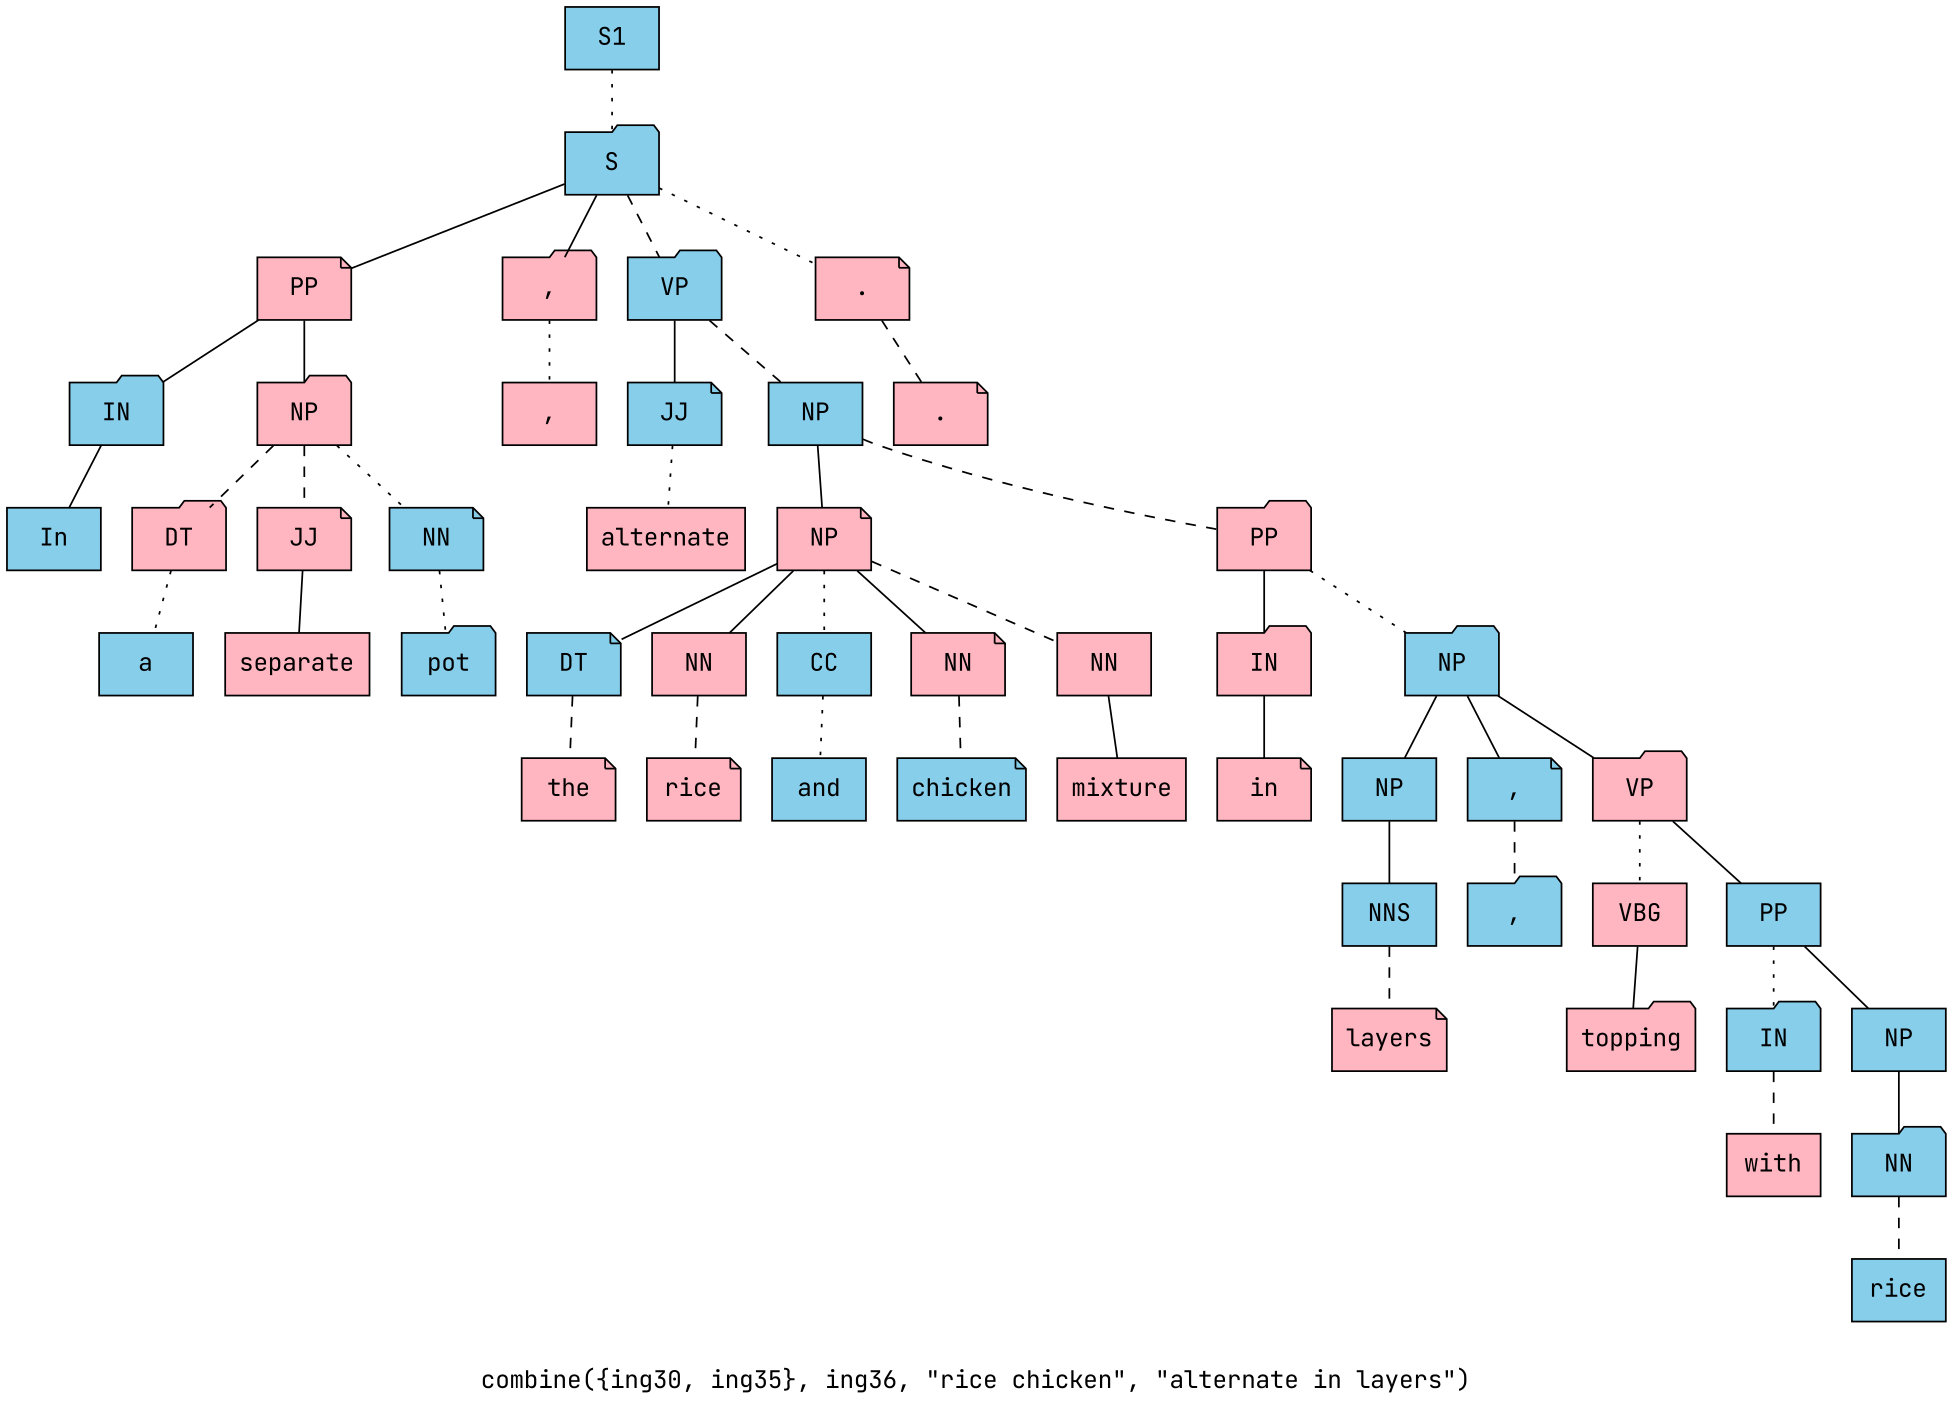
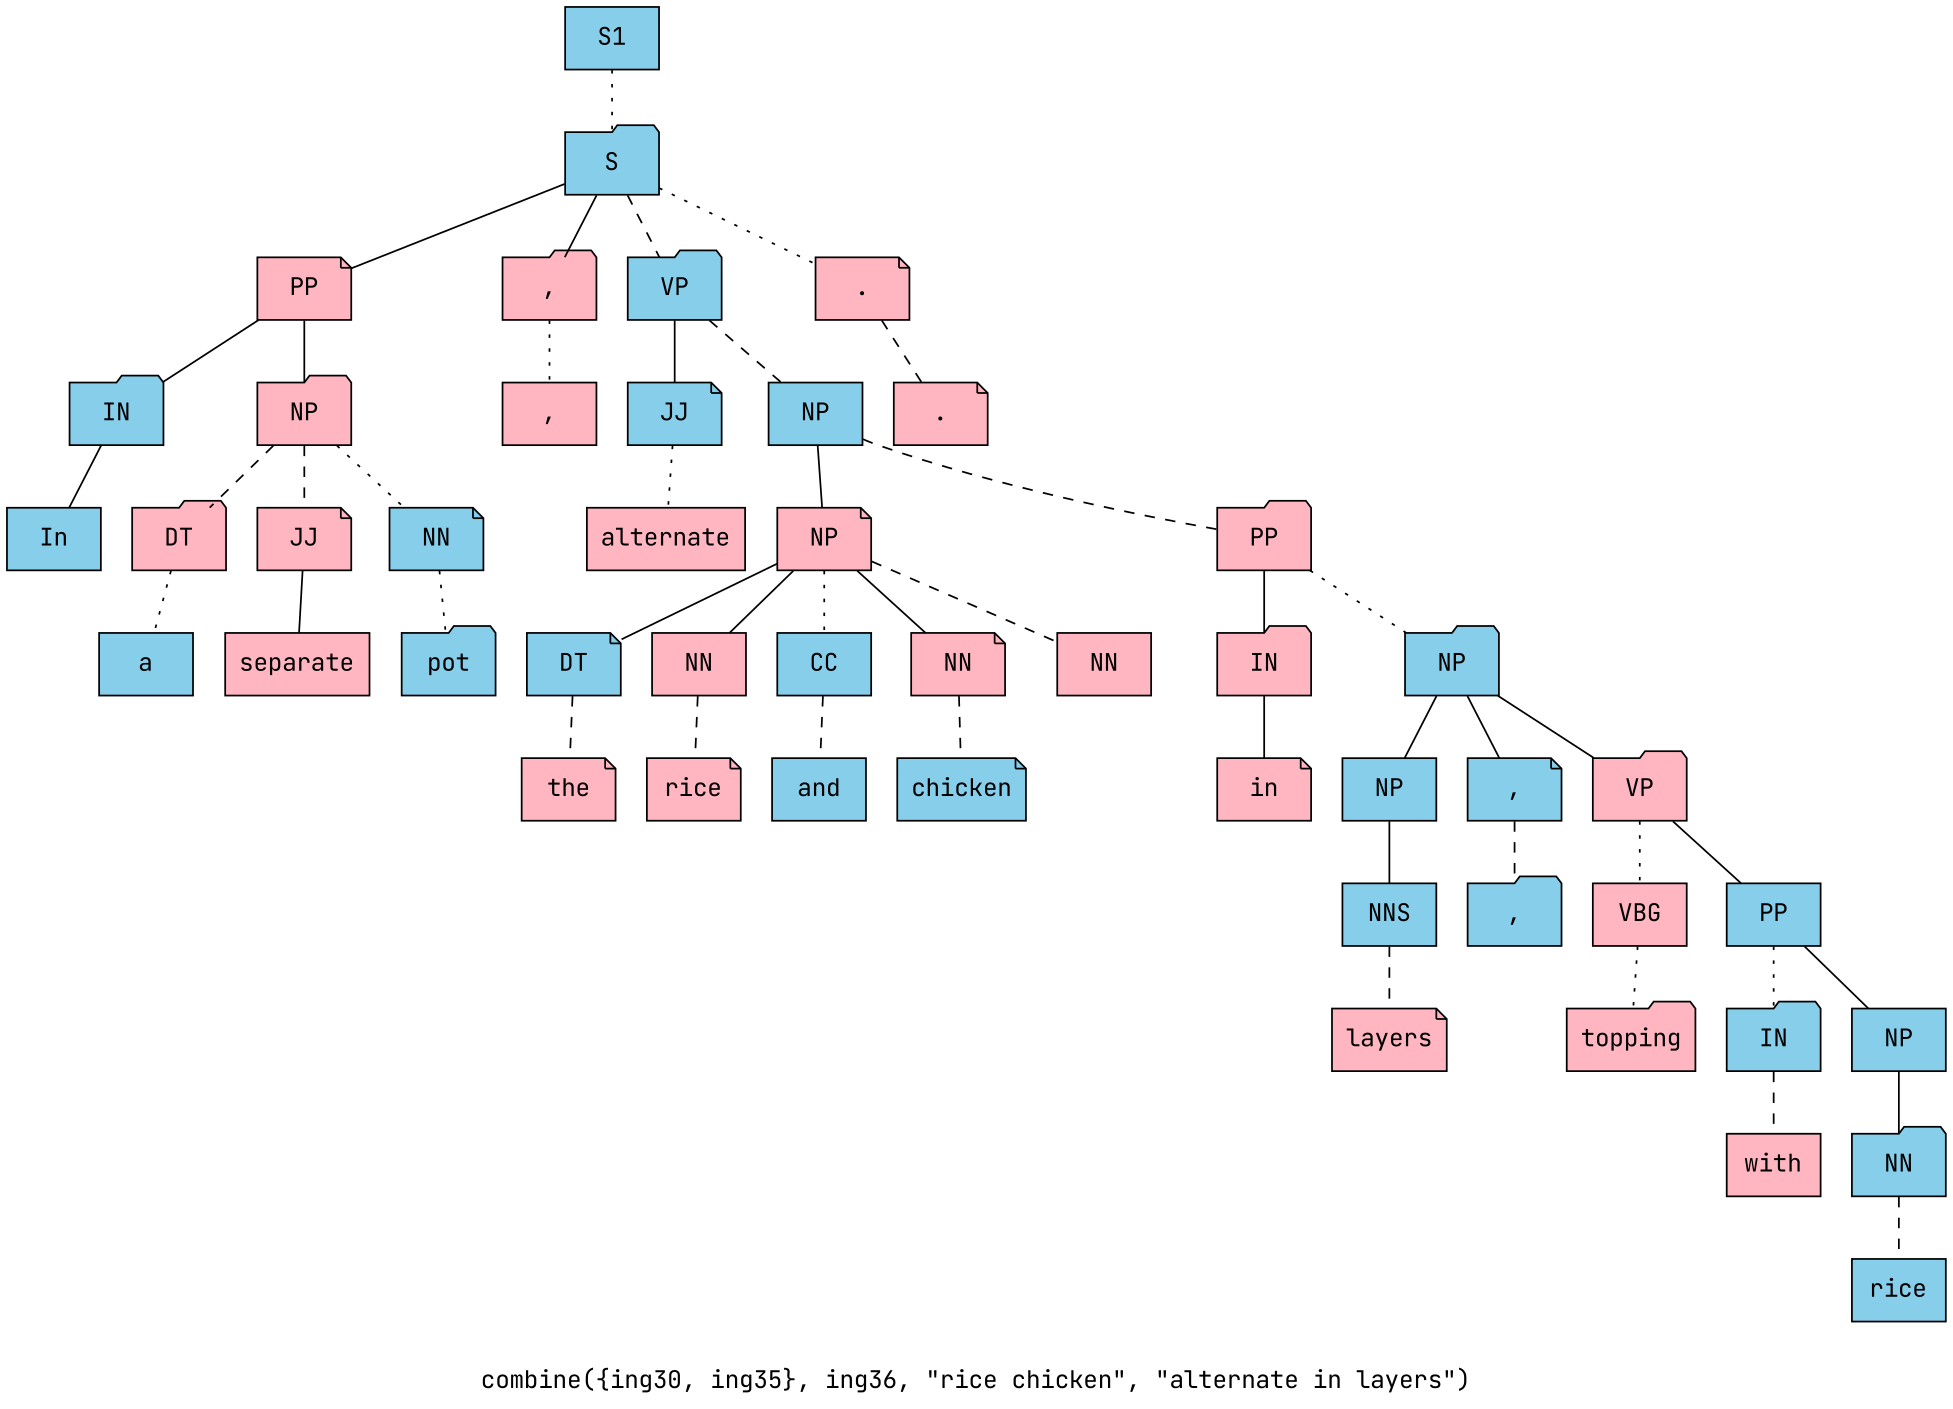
(822, 727) -> (822, 727)
(1122, 789) -> none
(1635, 977) -> (1635, 977)
